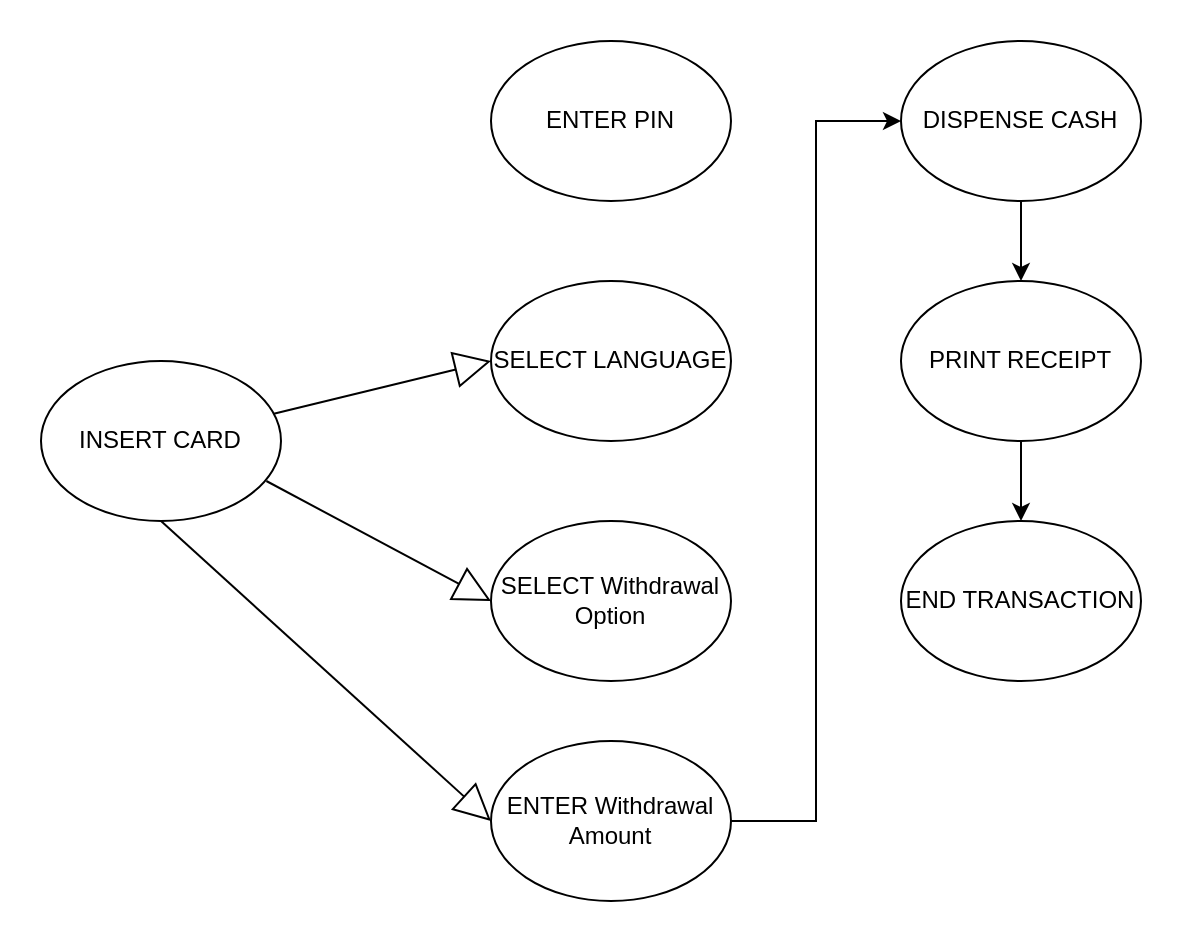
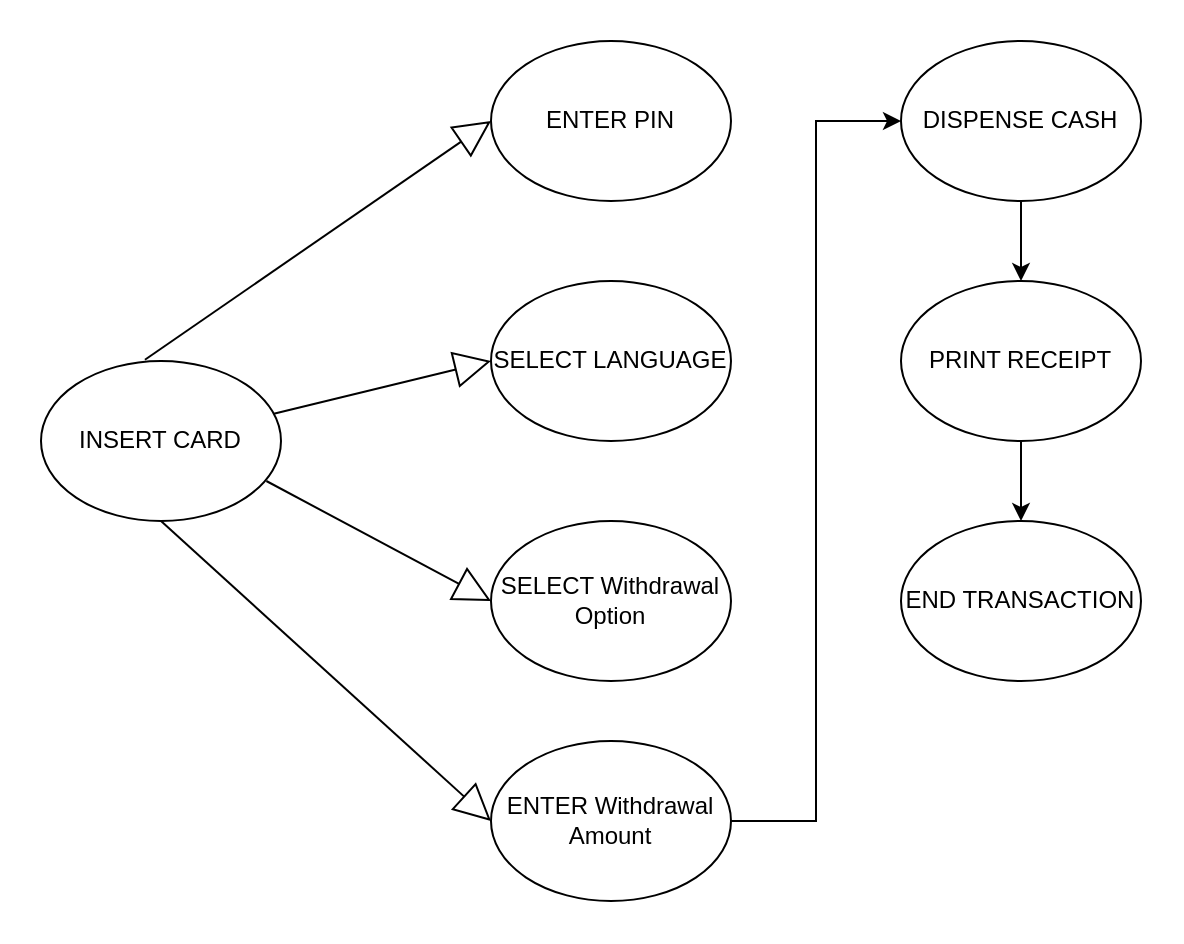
none -> (303, 251)
